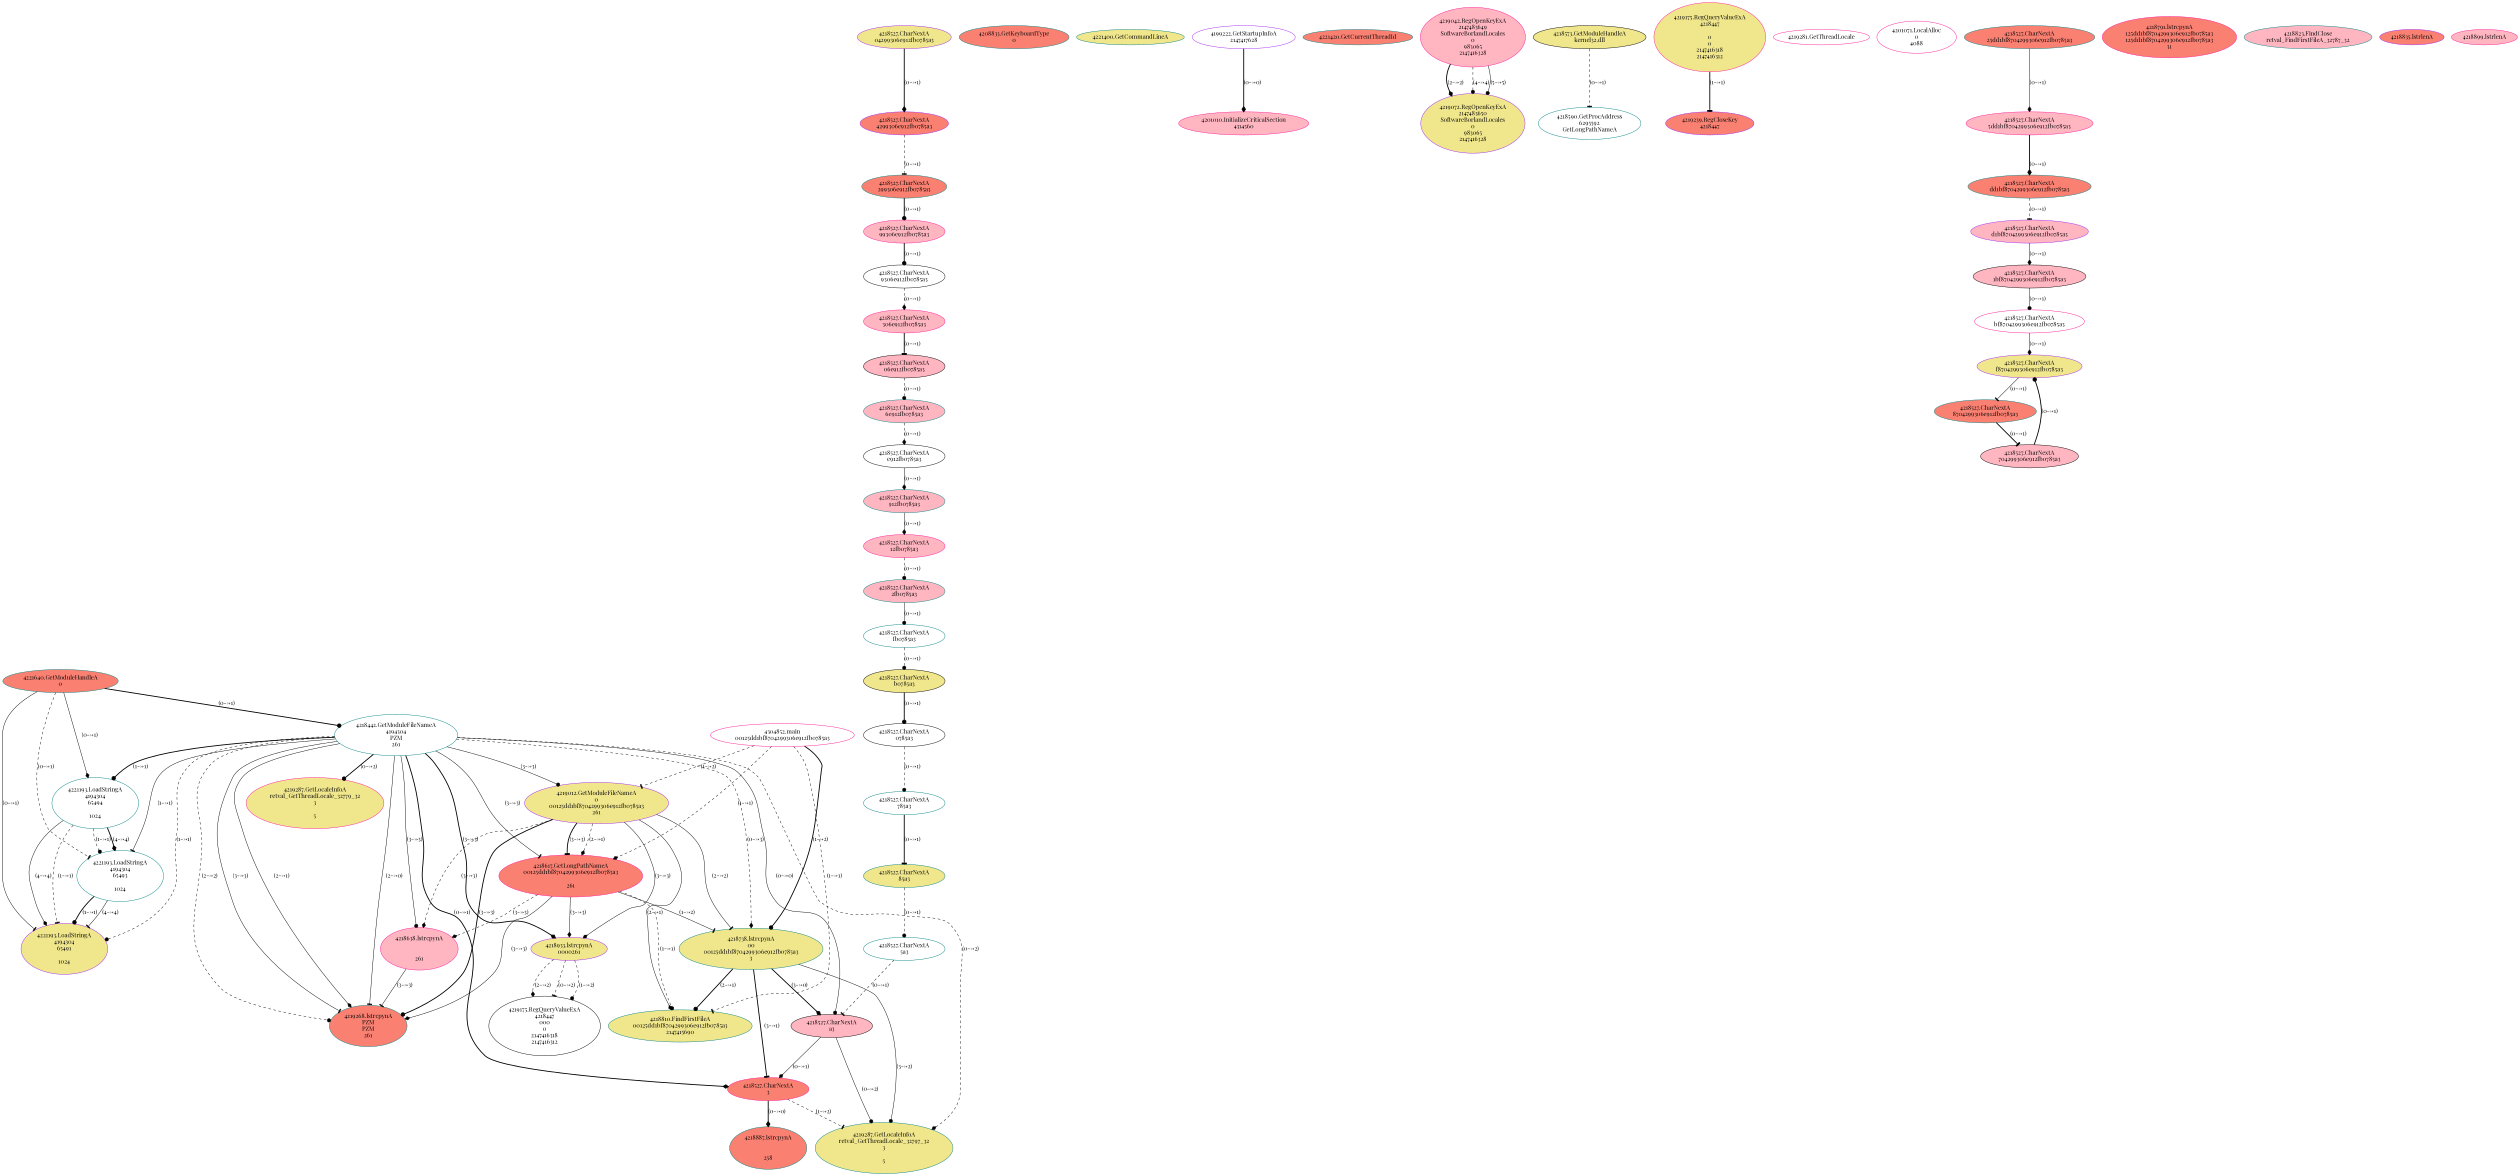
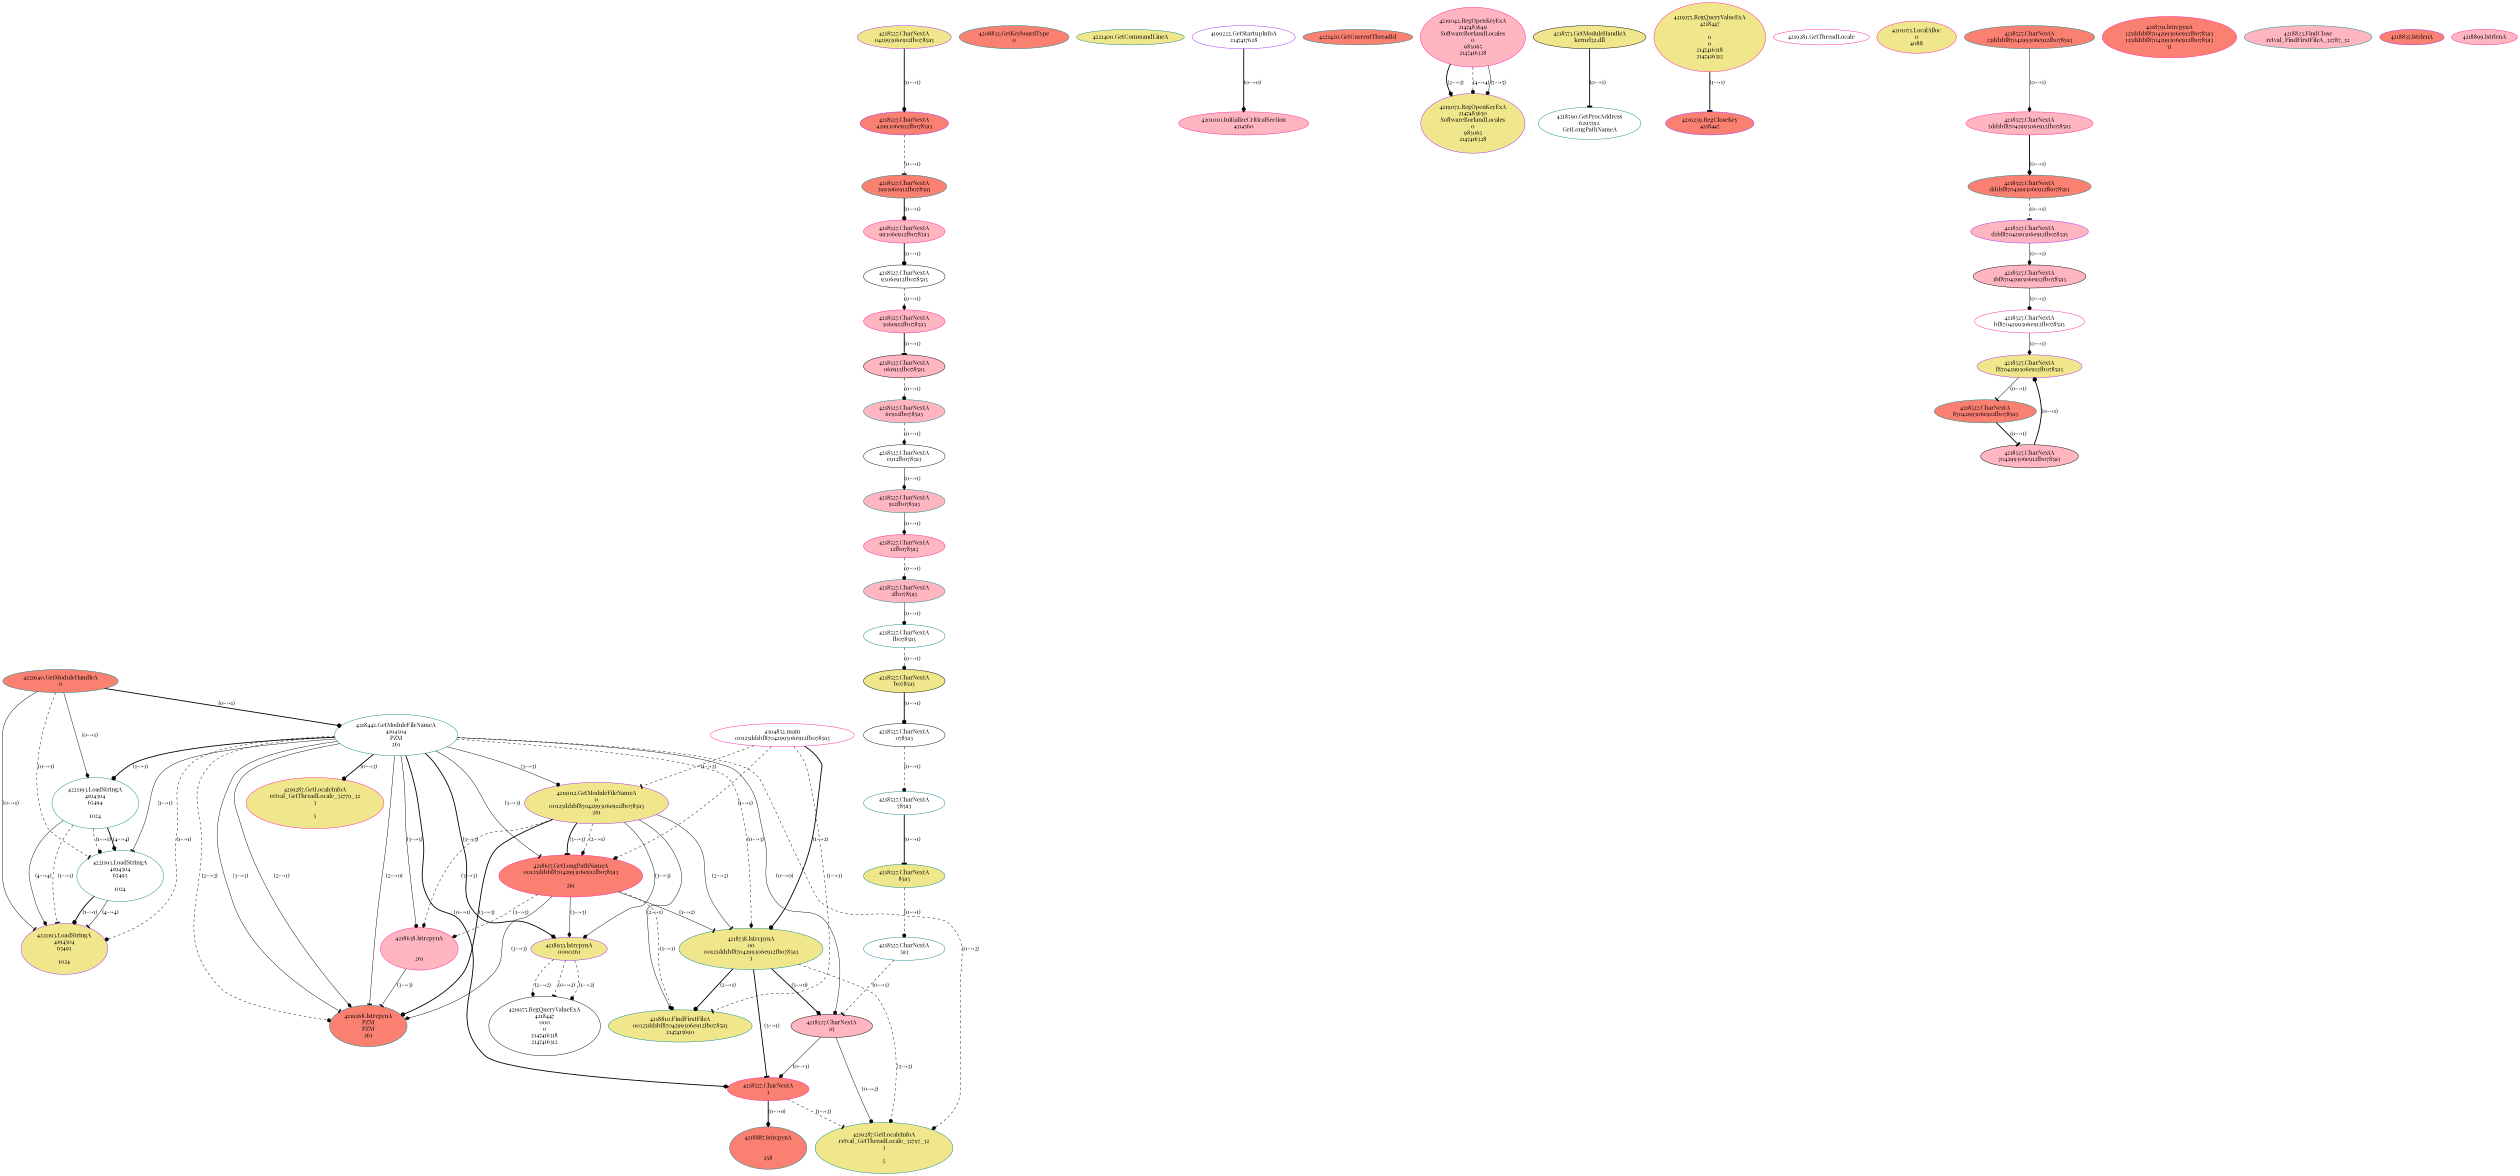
(1917, 37) -> (1917, 37)
(1590, 77) -> (1590, 77)
(887, 1015) -> (887, 1015)
